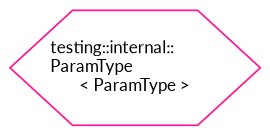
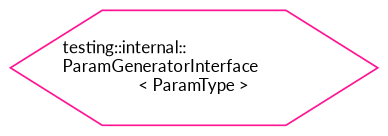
(135, 68) -> (194, 68)
